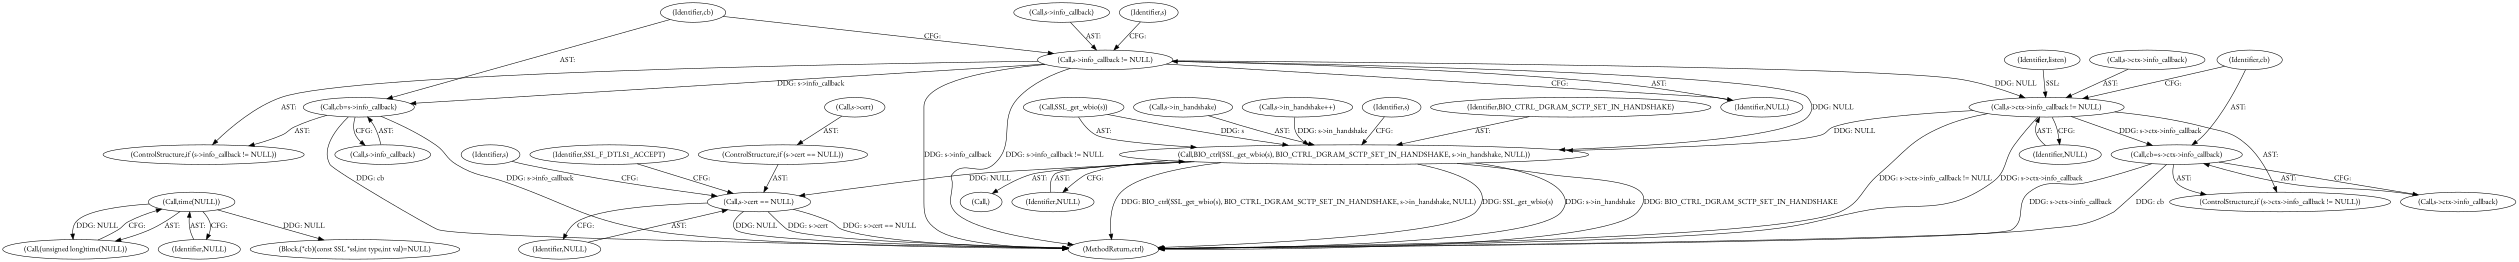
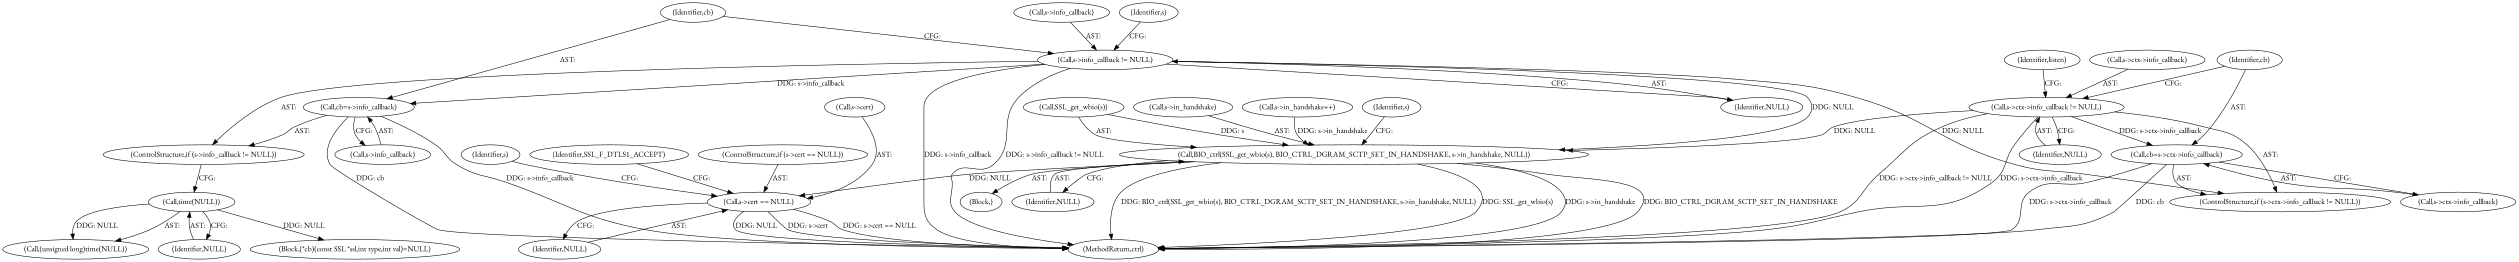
(1597, 66) -> (1704, 77)
(2054, 84) -> (2054, 84)
(1571, 107) -> none
(822, 129) -> (866, 171)
(981, 202) -> (981, 202)
(126, 223) -> (198, 176)
